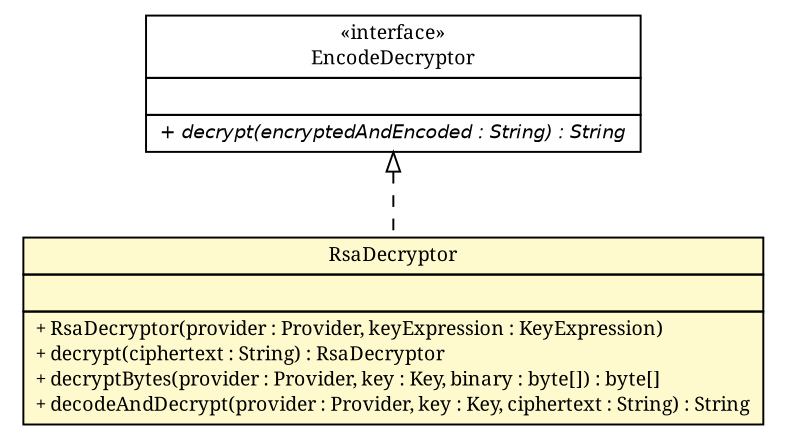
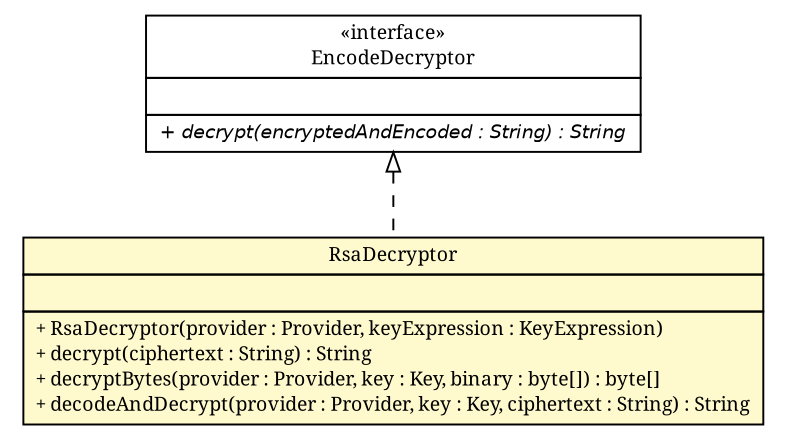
(240, 354) -> (204, 354)
